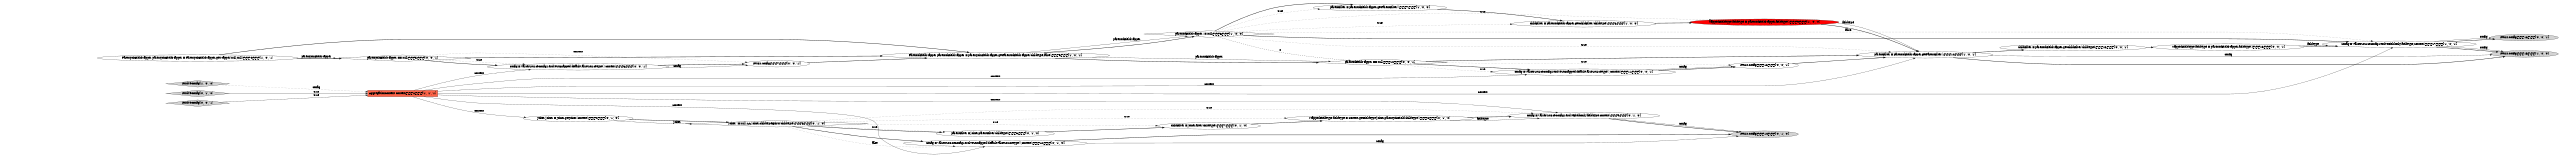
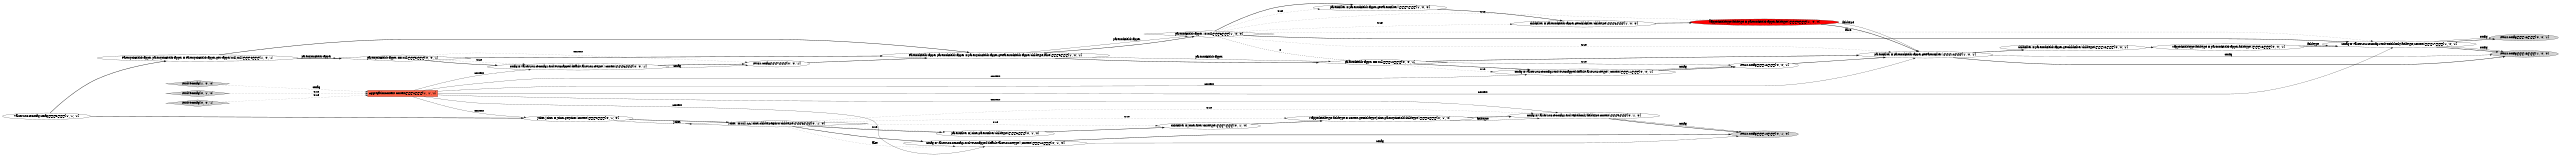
(1583, 64) -> (1583, 64)
(298, 93) -> (298, 93)
(293, 99) -> (293, 99)
none -> (47, 116)
